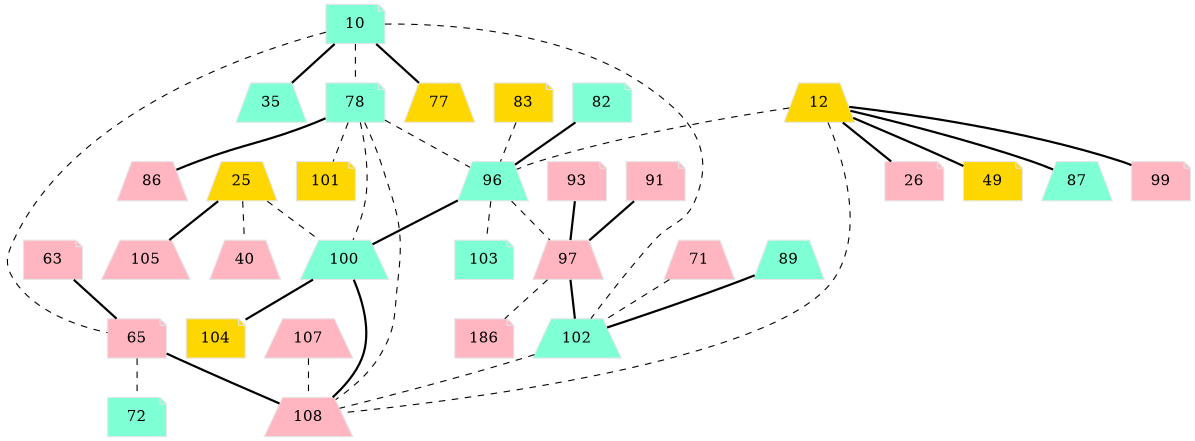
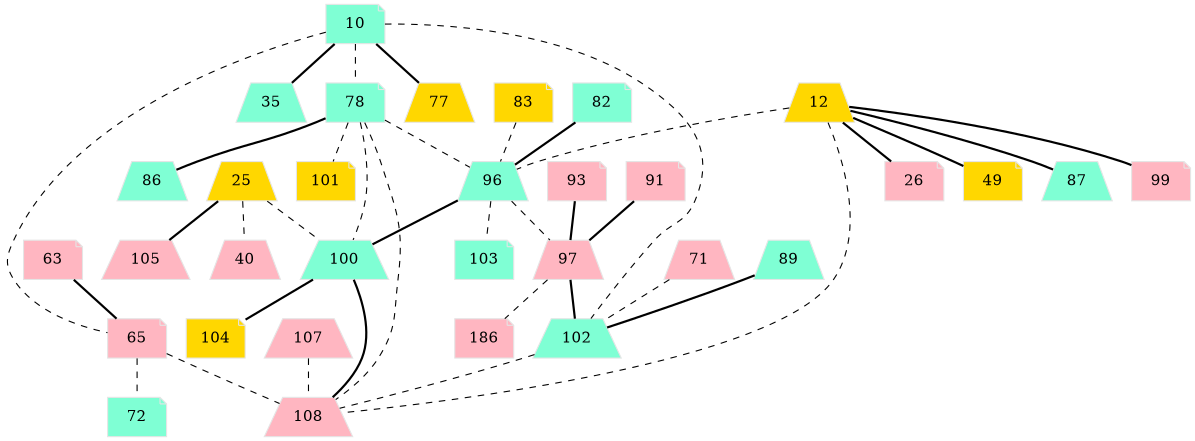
(152, 181) -> (152, 181)
(223, 379) -> (223, 379)
